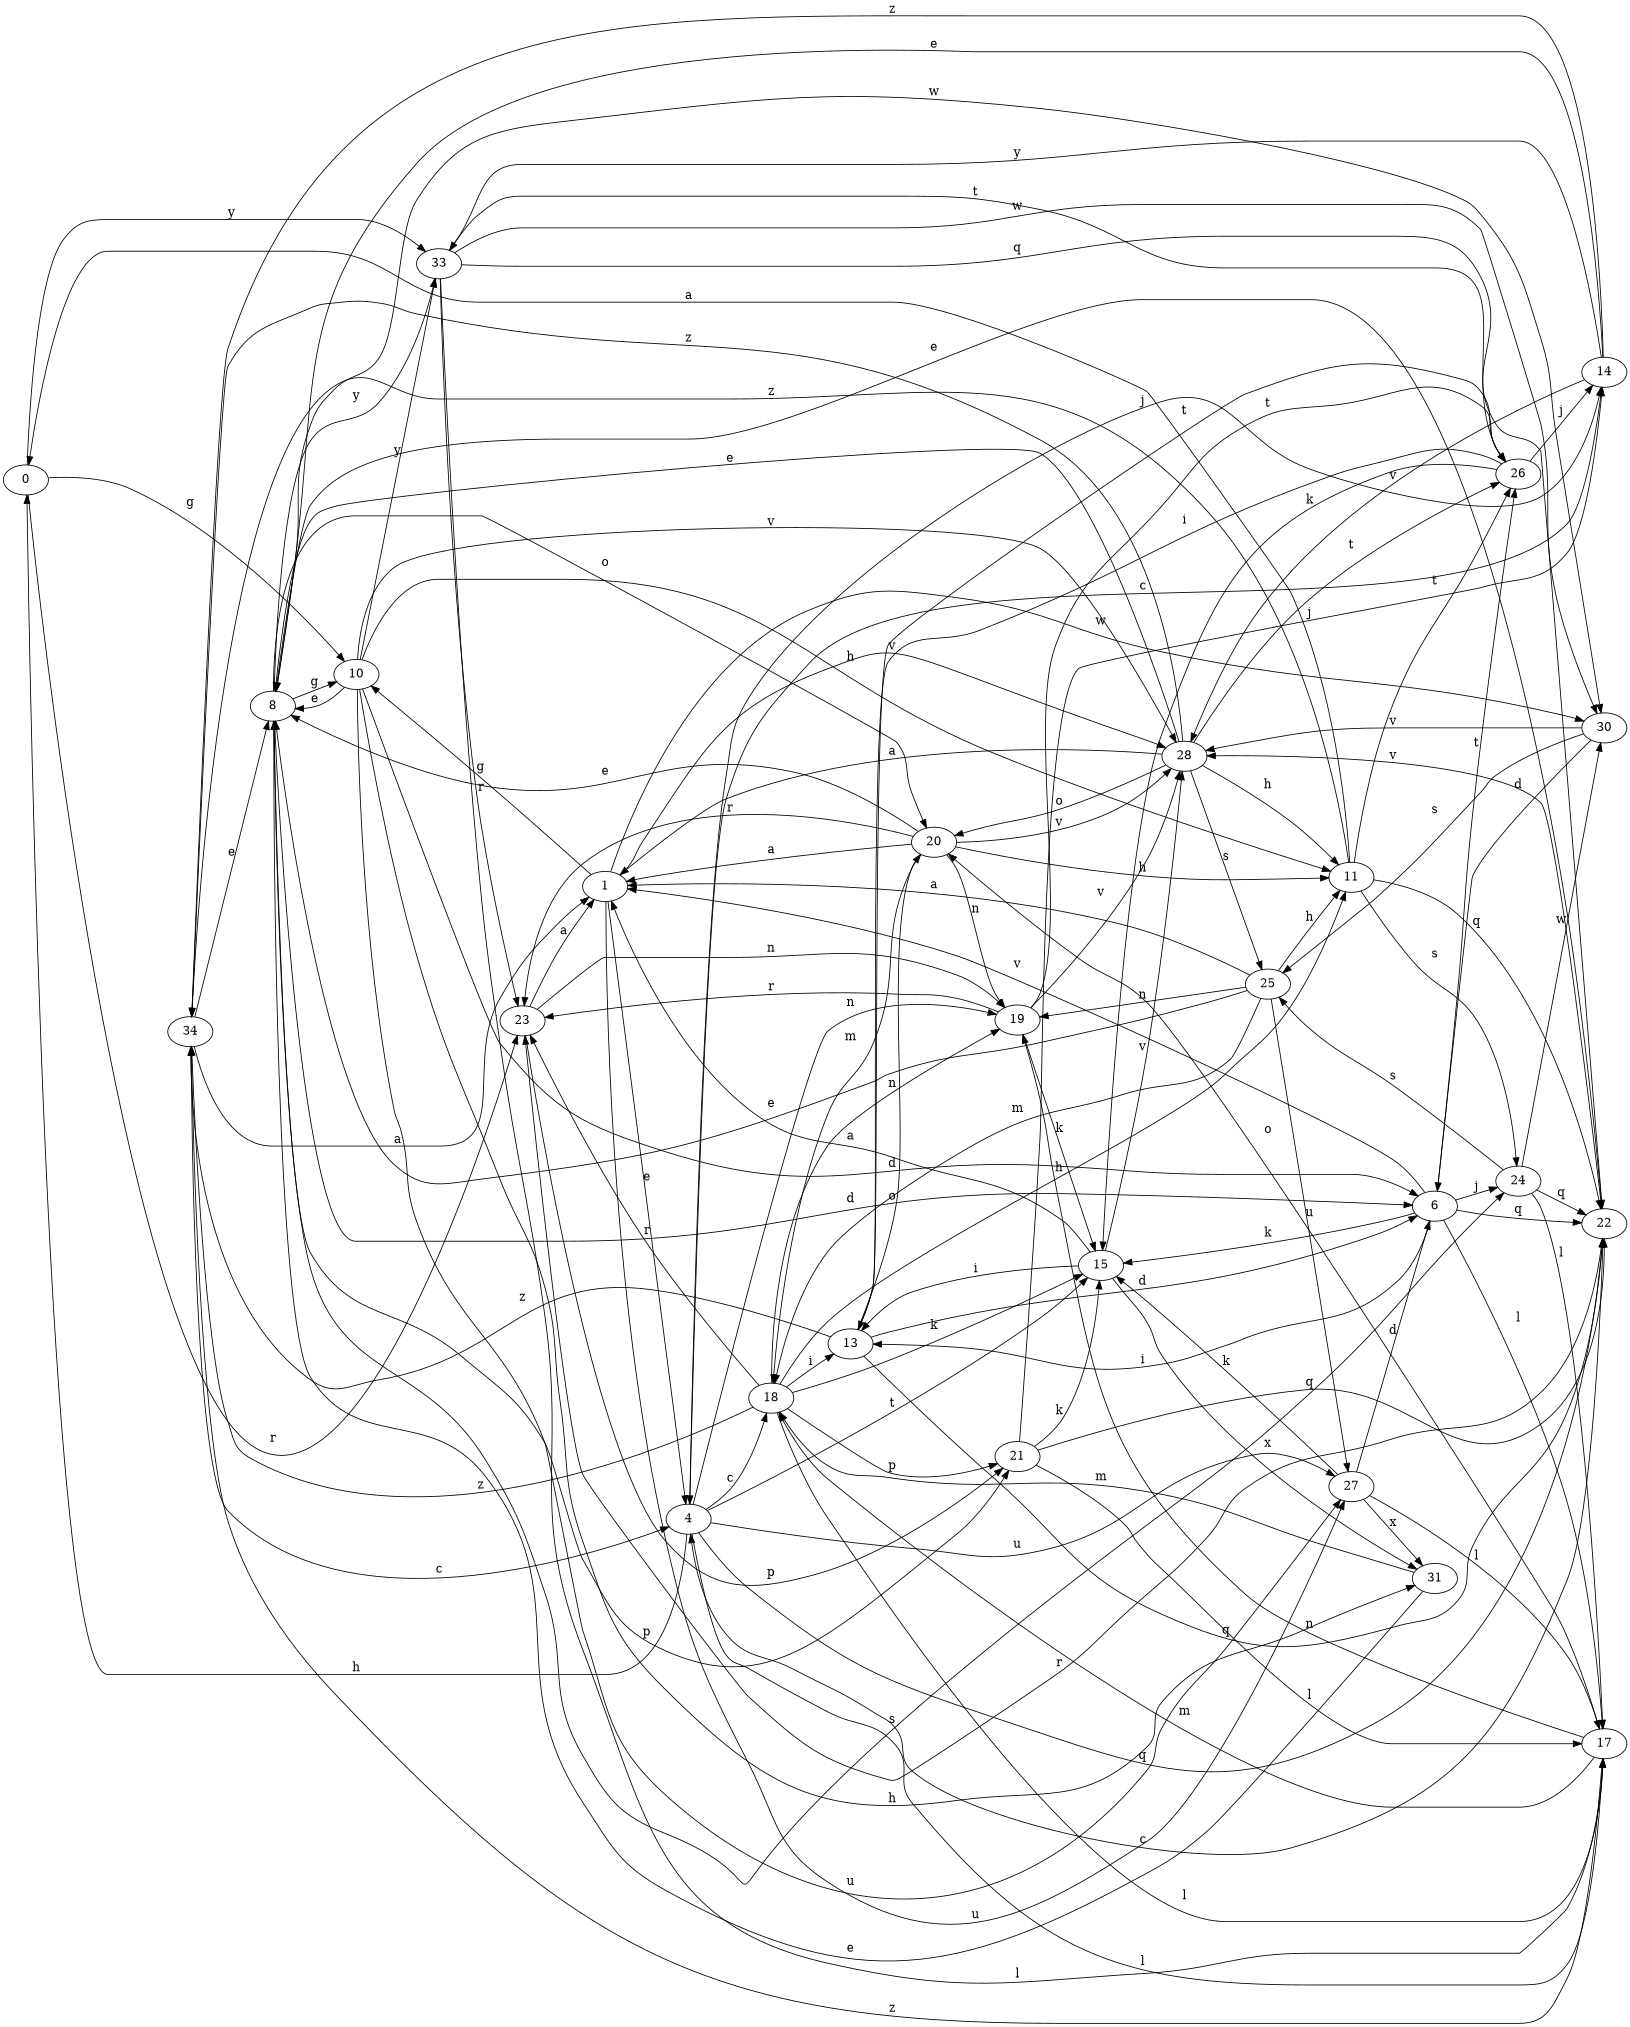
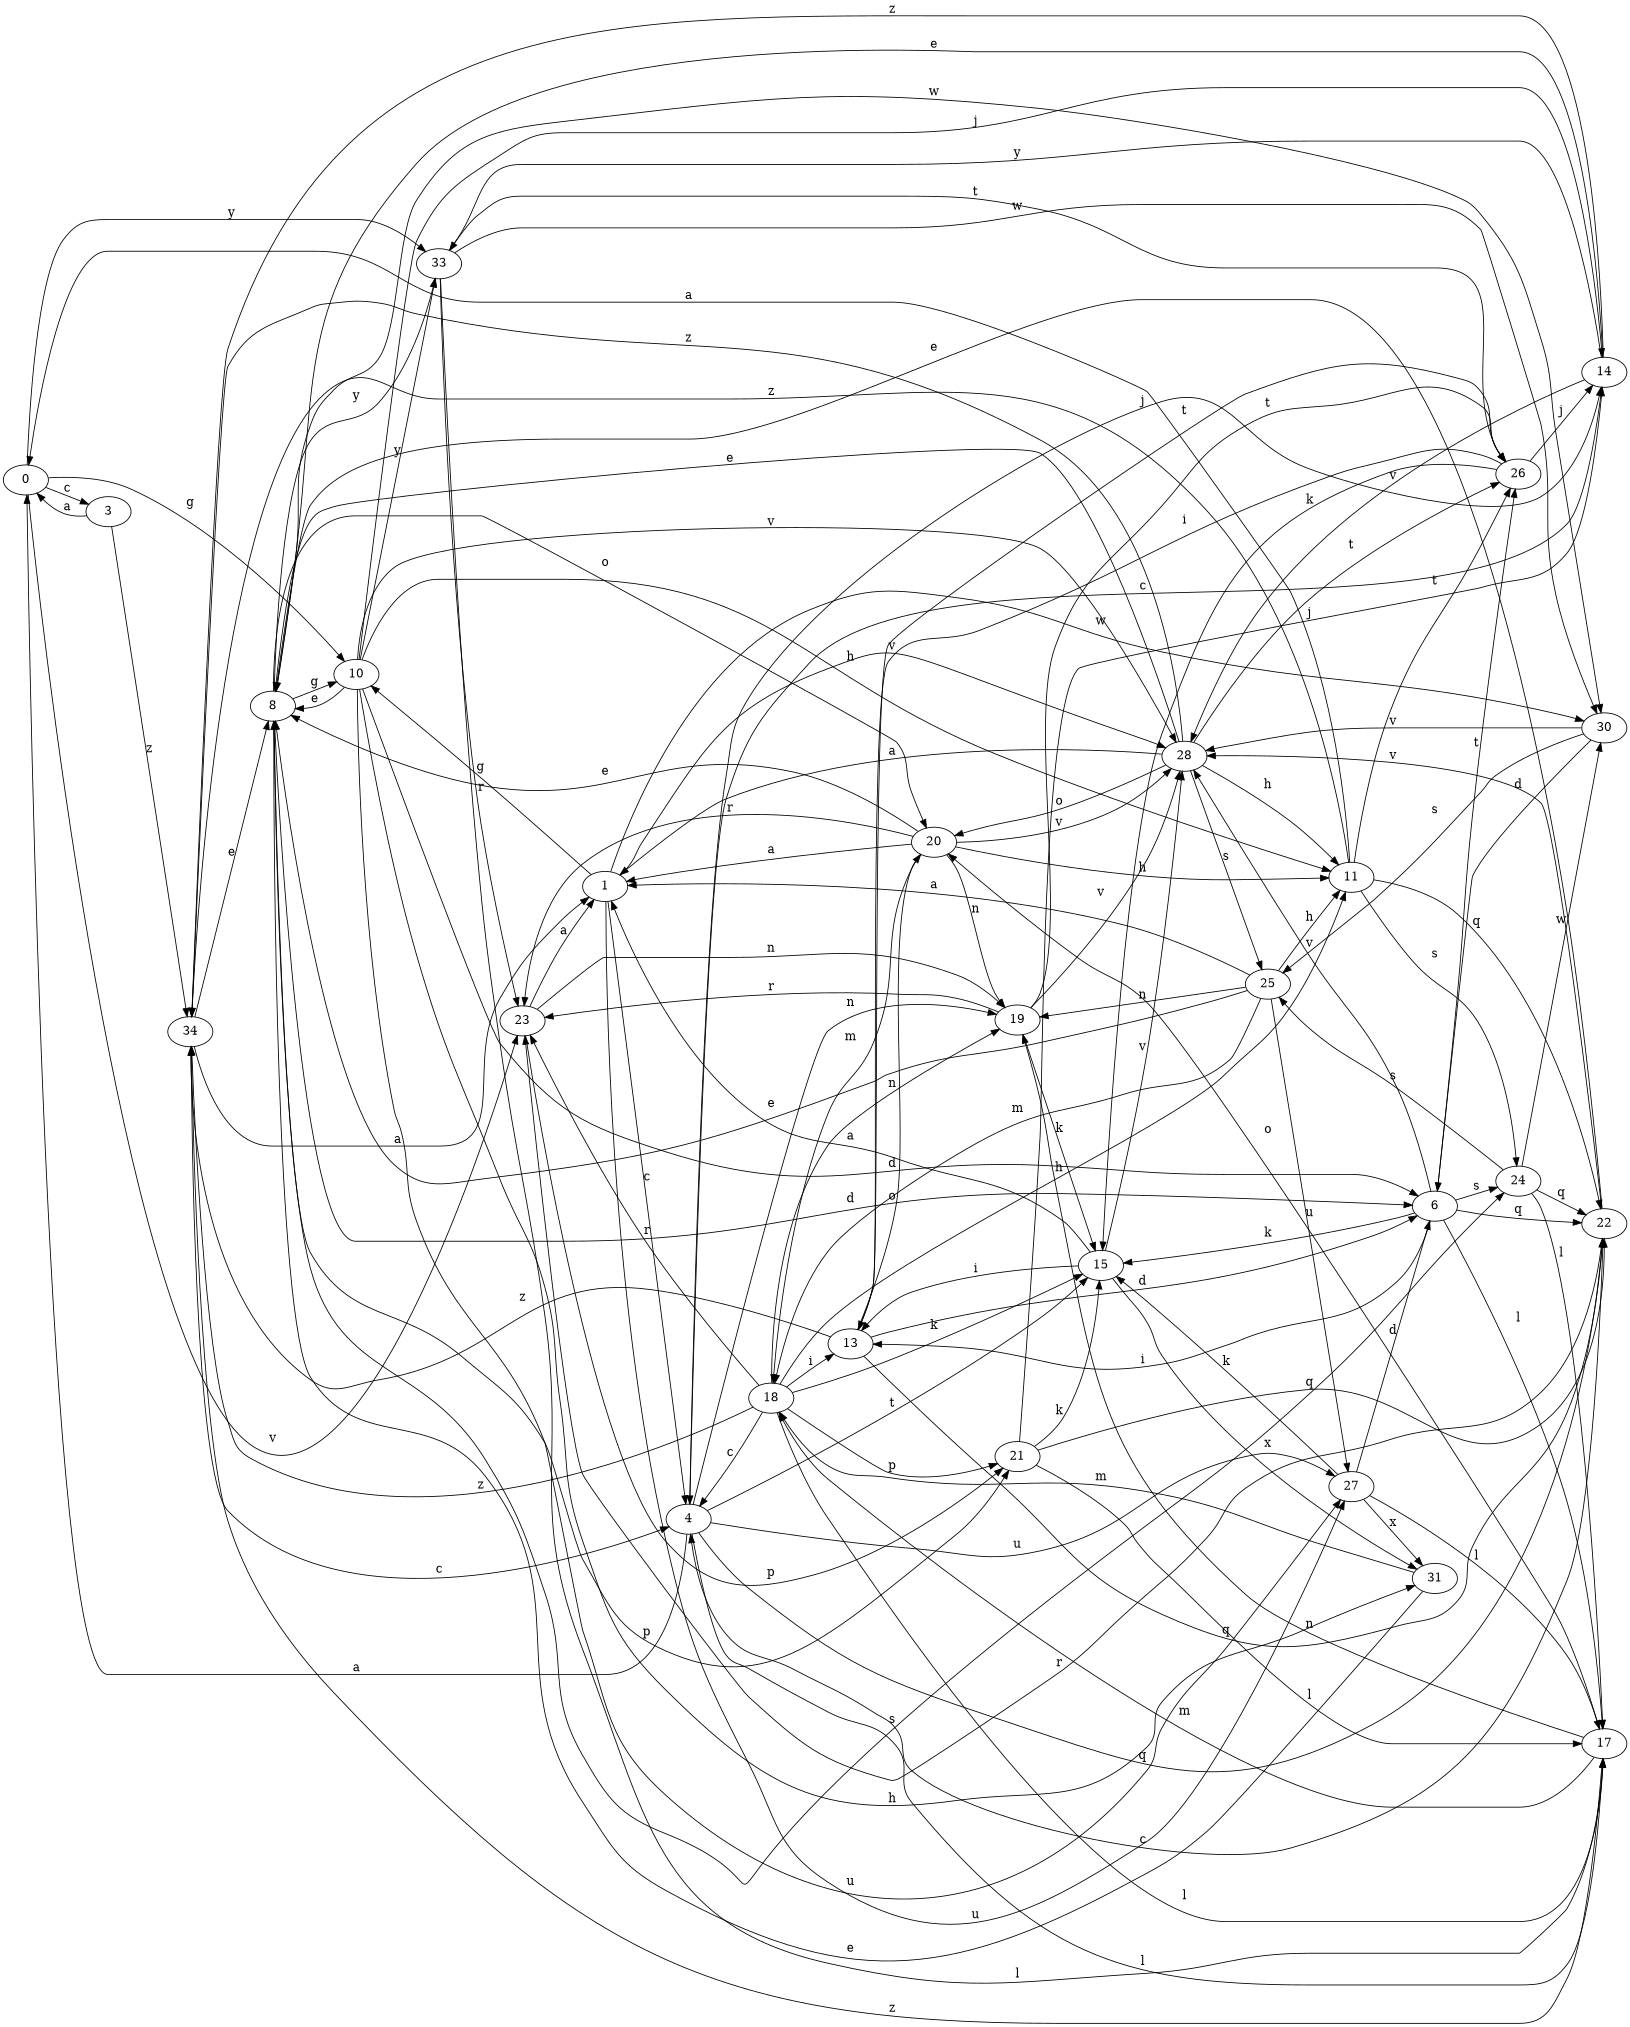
none -> (879, 133)
(1455, 247) -> none
none -> (109, 512)
(1069, 1003) -> (1326, 979)
(647, 1177) -> (647, 1177)
(1477, 1187) -> (1477, 1187)
(273, 1439) -> (273, 1439)
(743, 1471) -> (735, 1457)
(356, 1668) -> (356, 1668)
